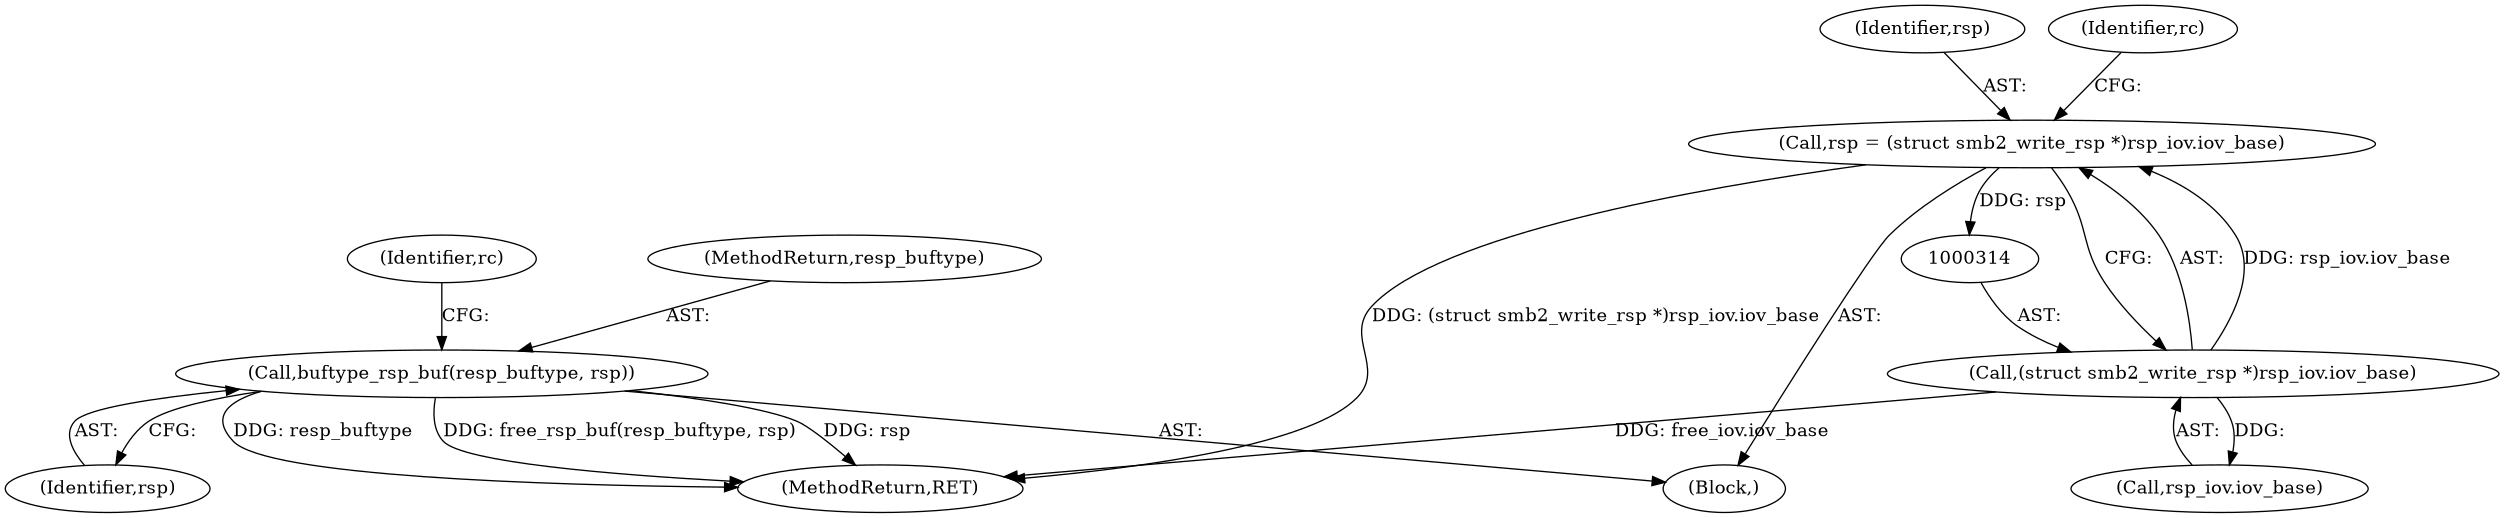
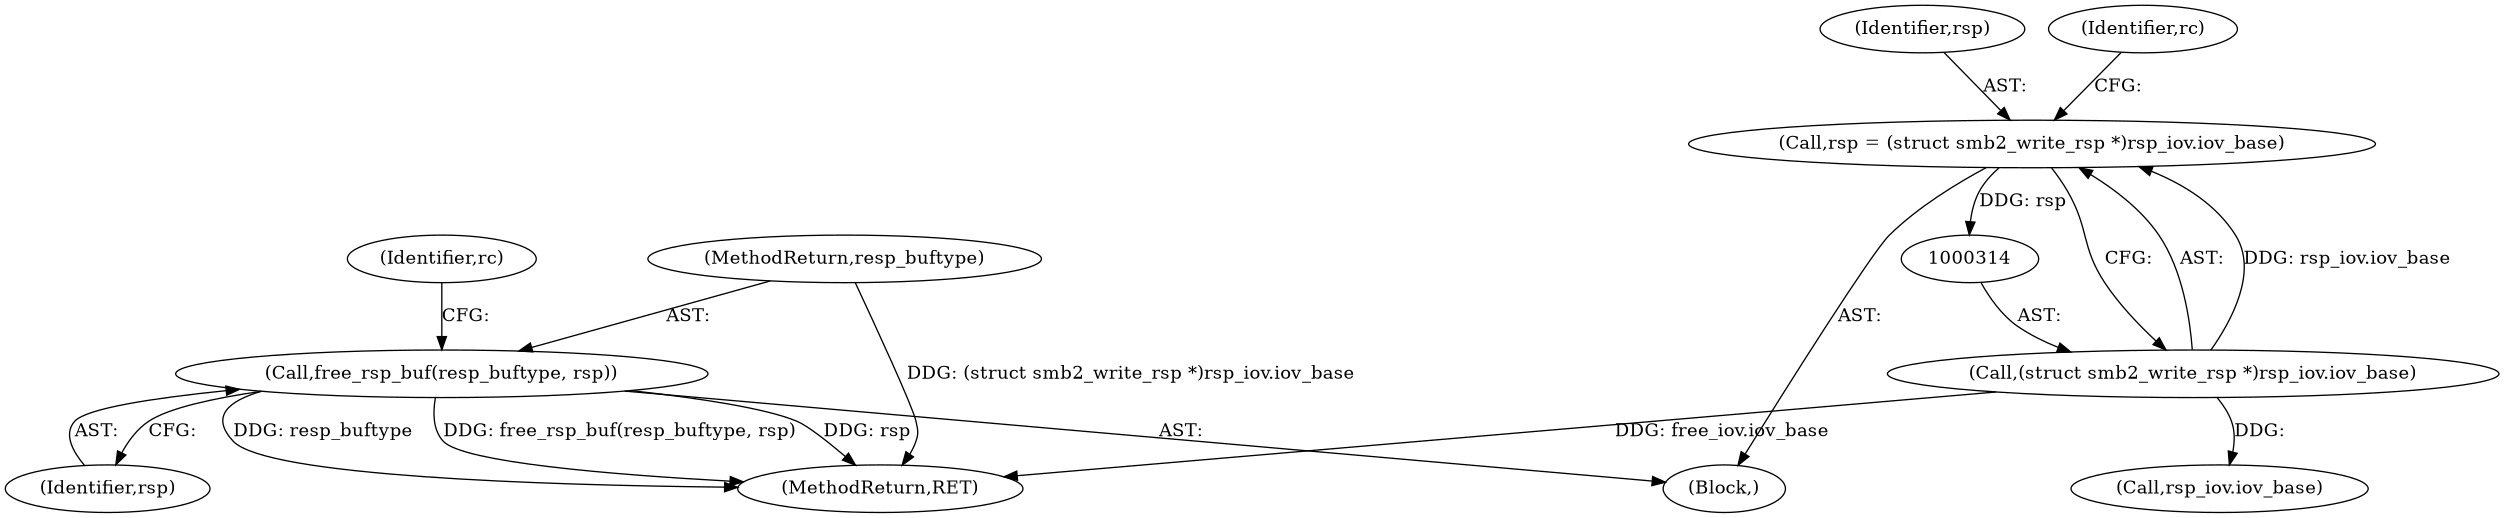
(1402, 283) -> (894, 367)
(442, 374) -> (442, 374)
(2176, 440) -> none
